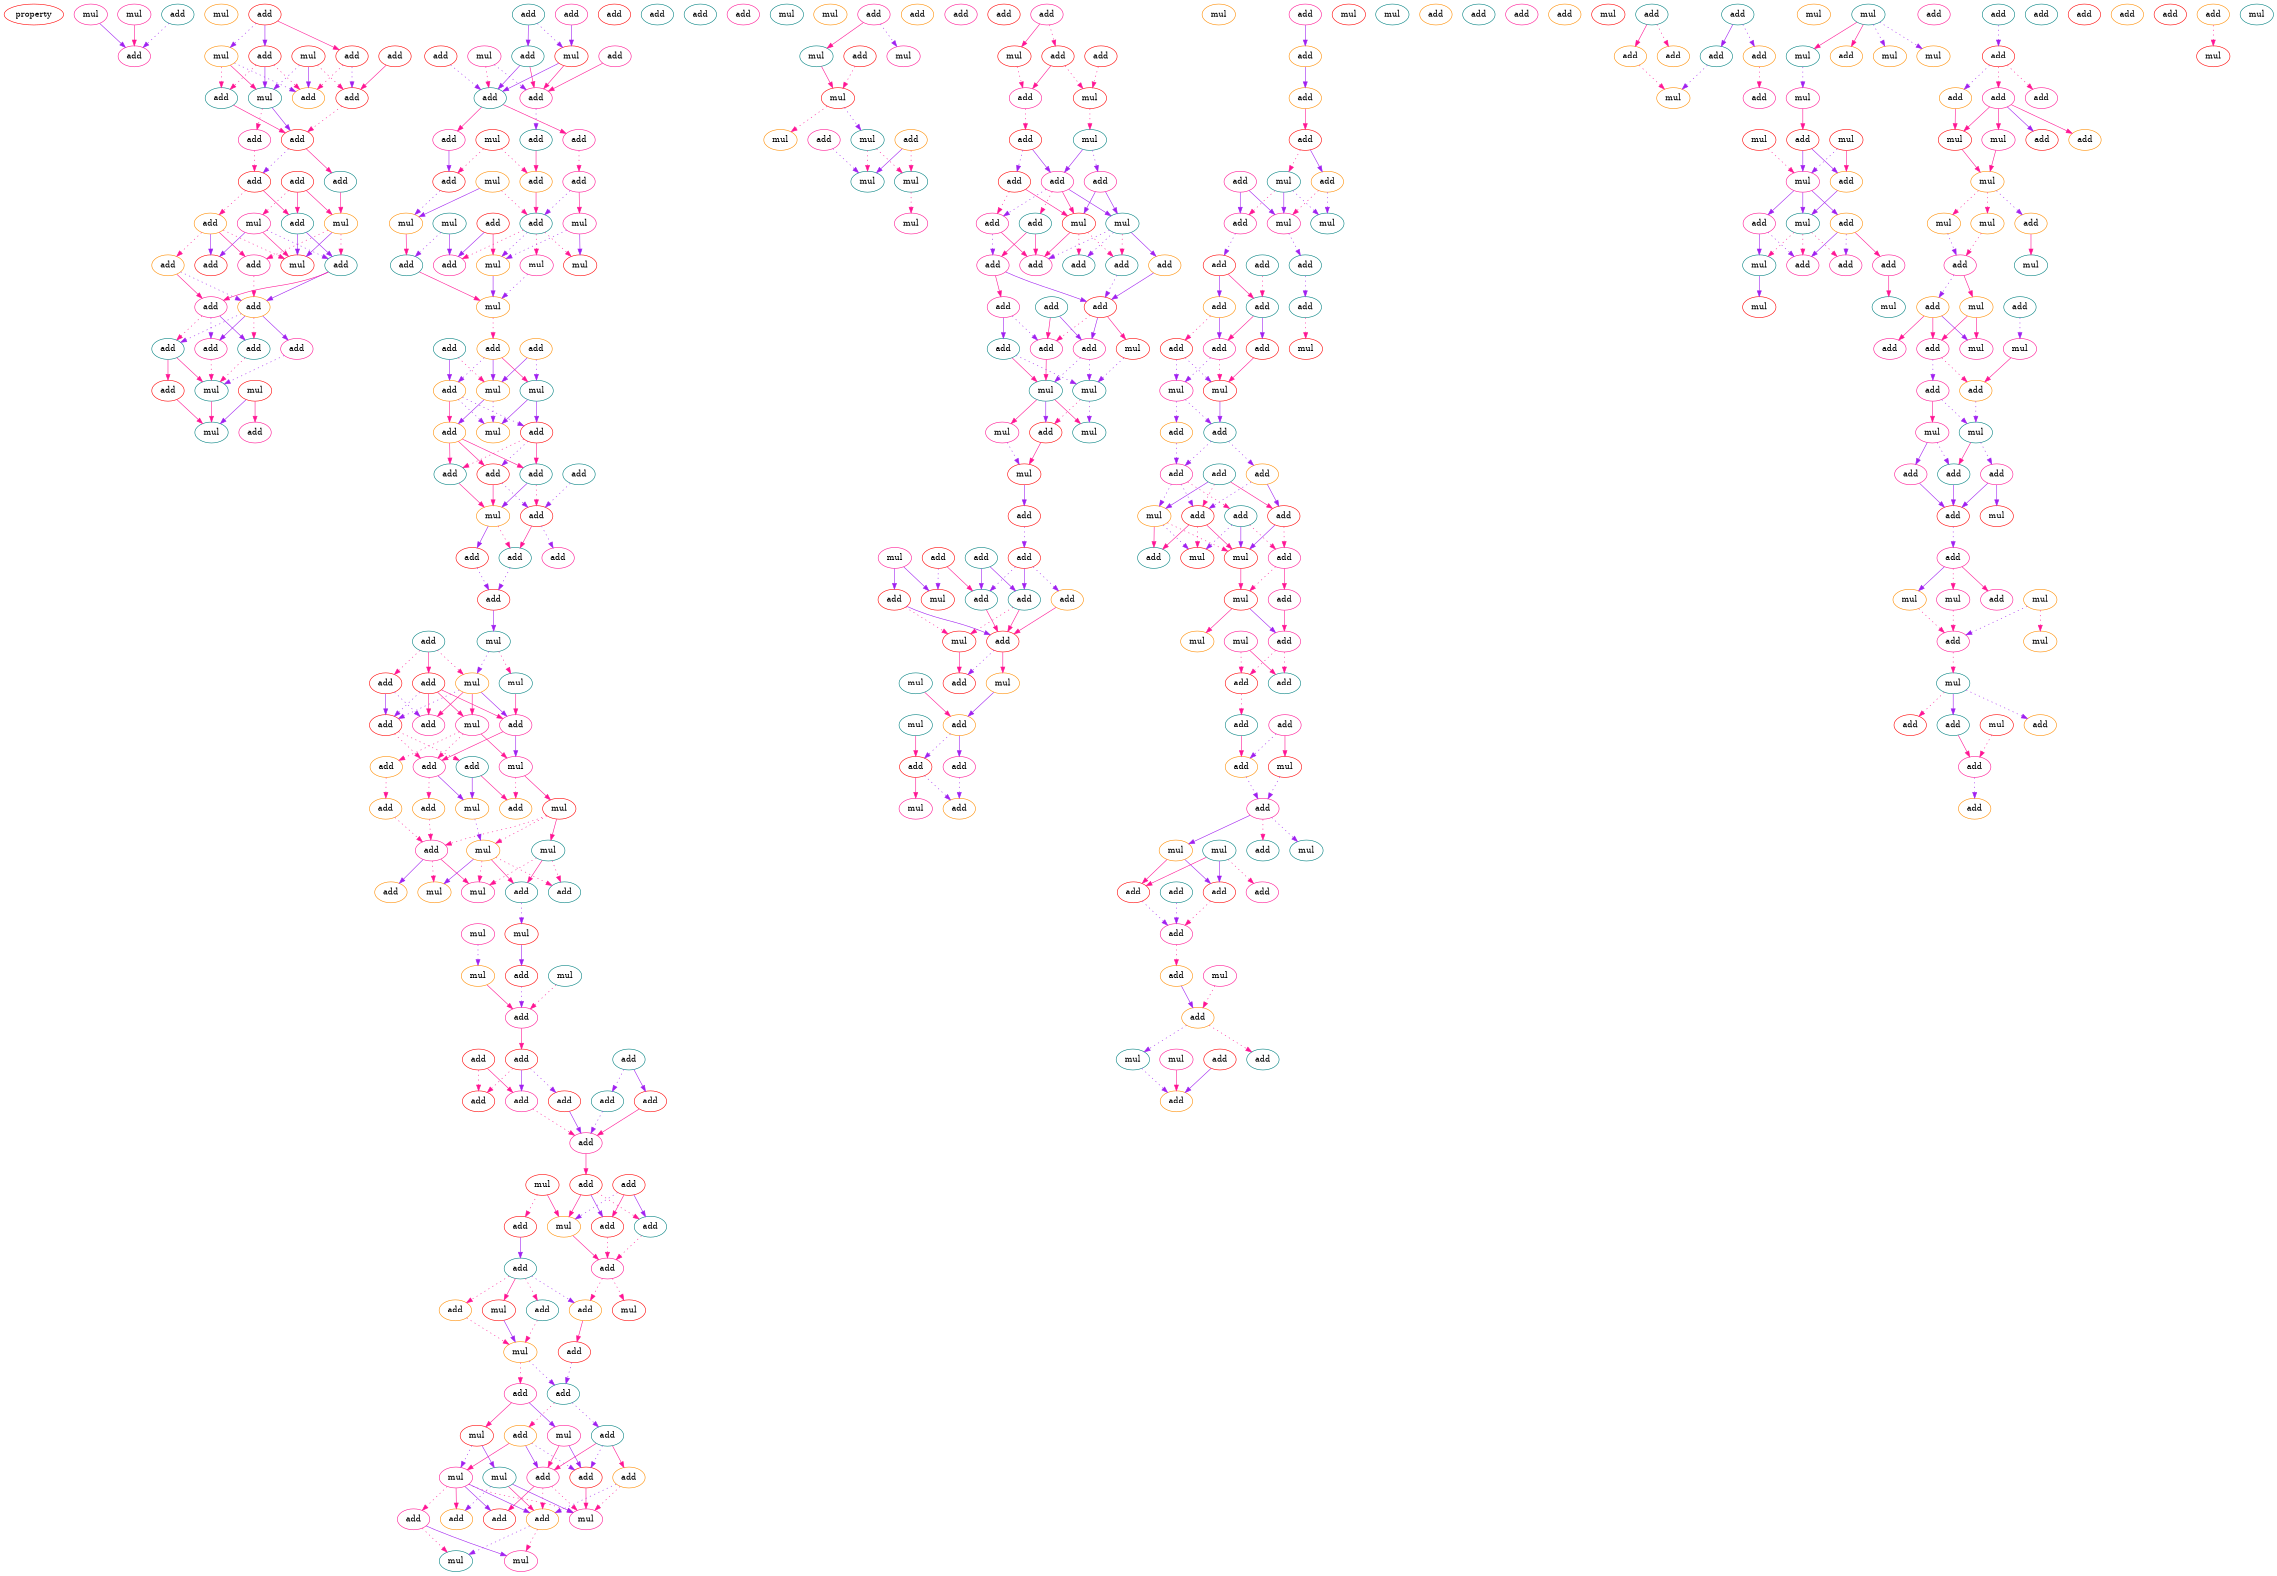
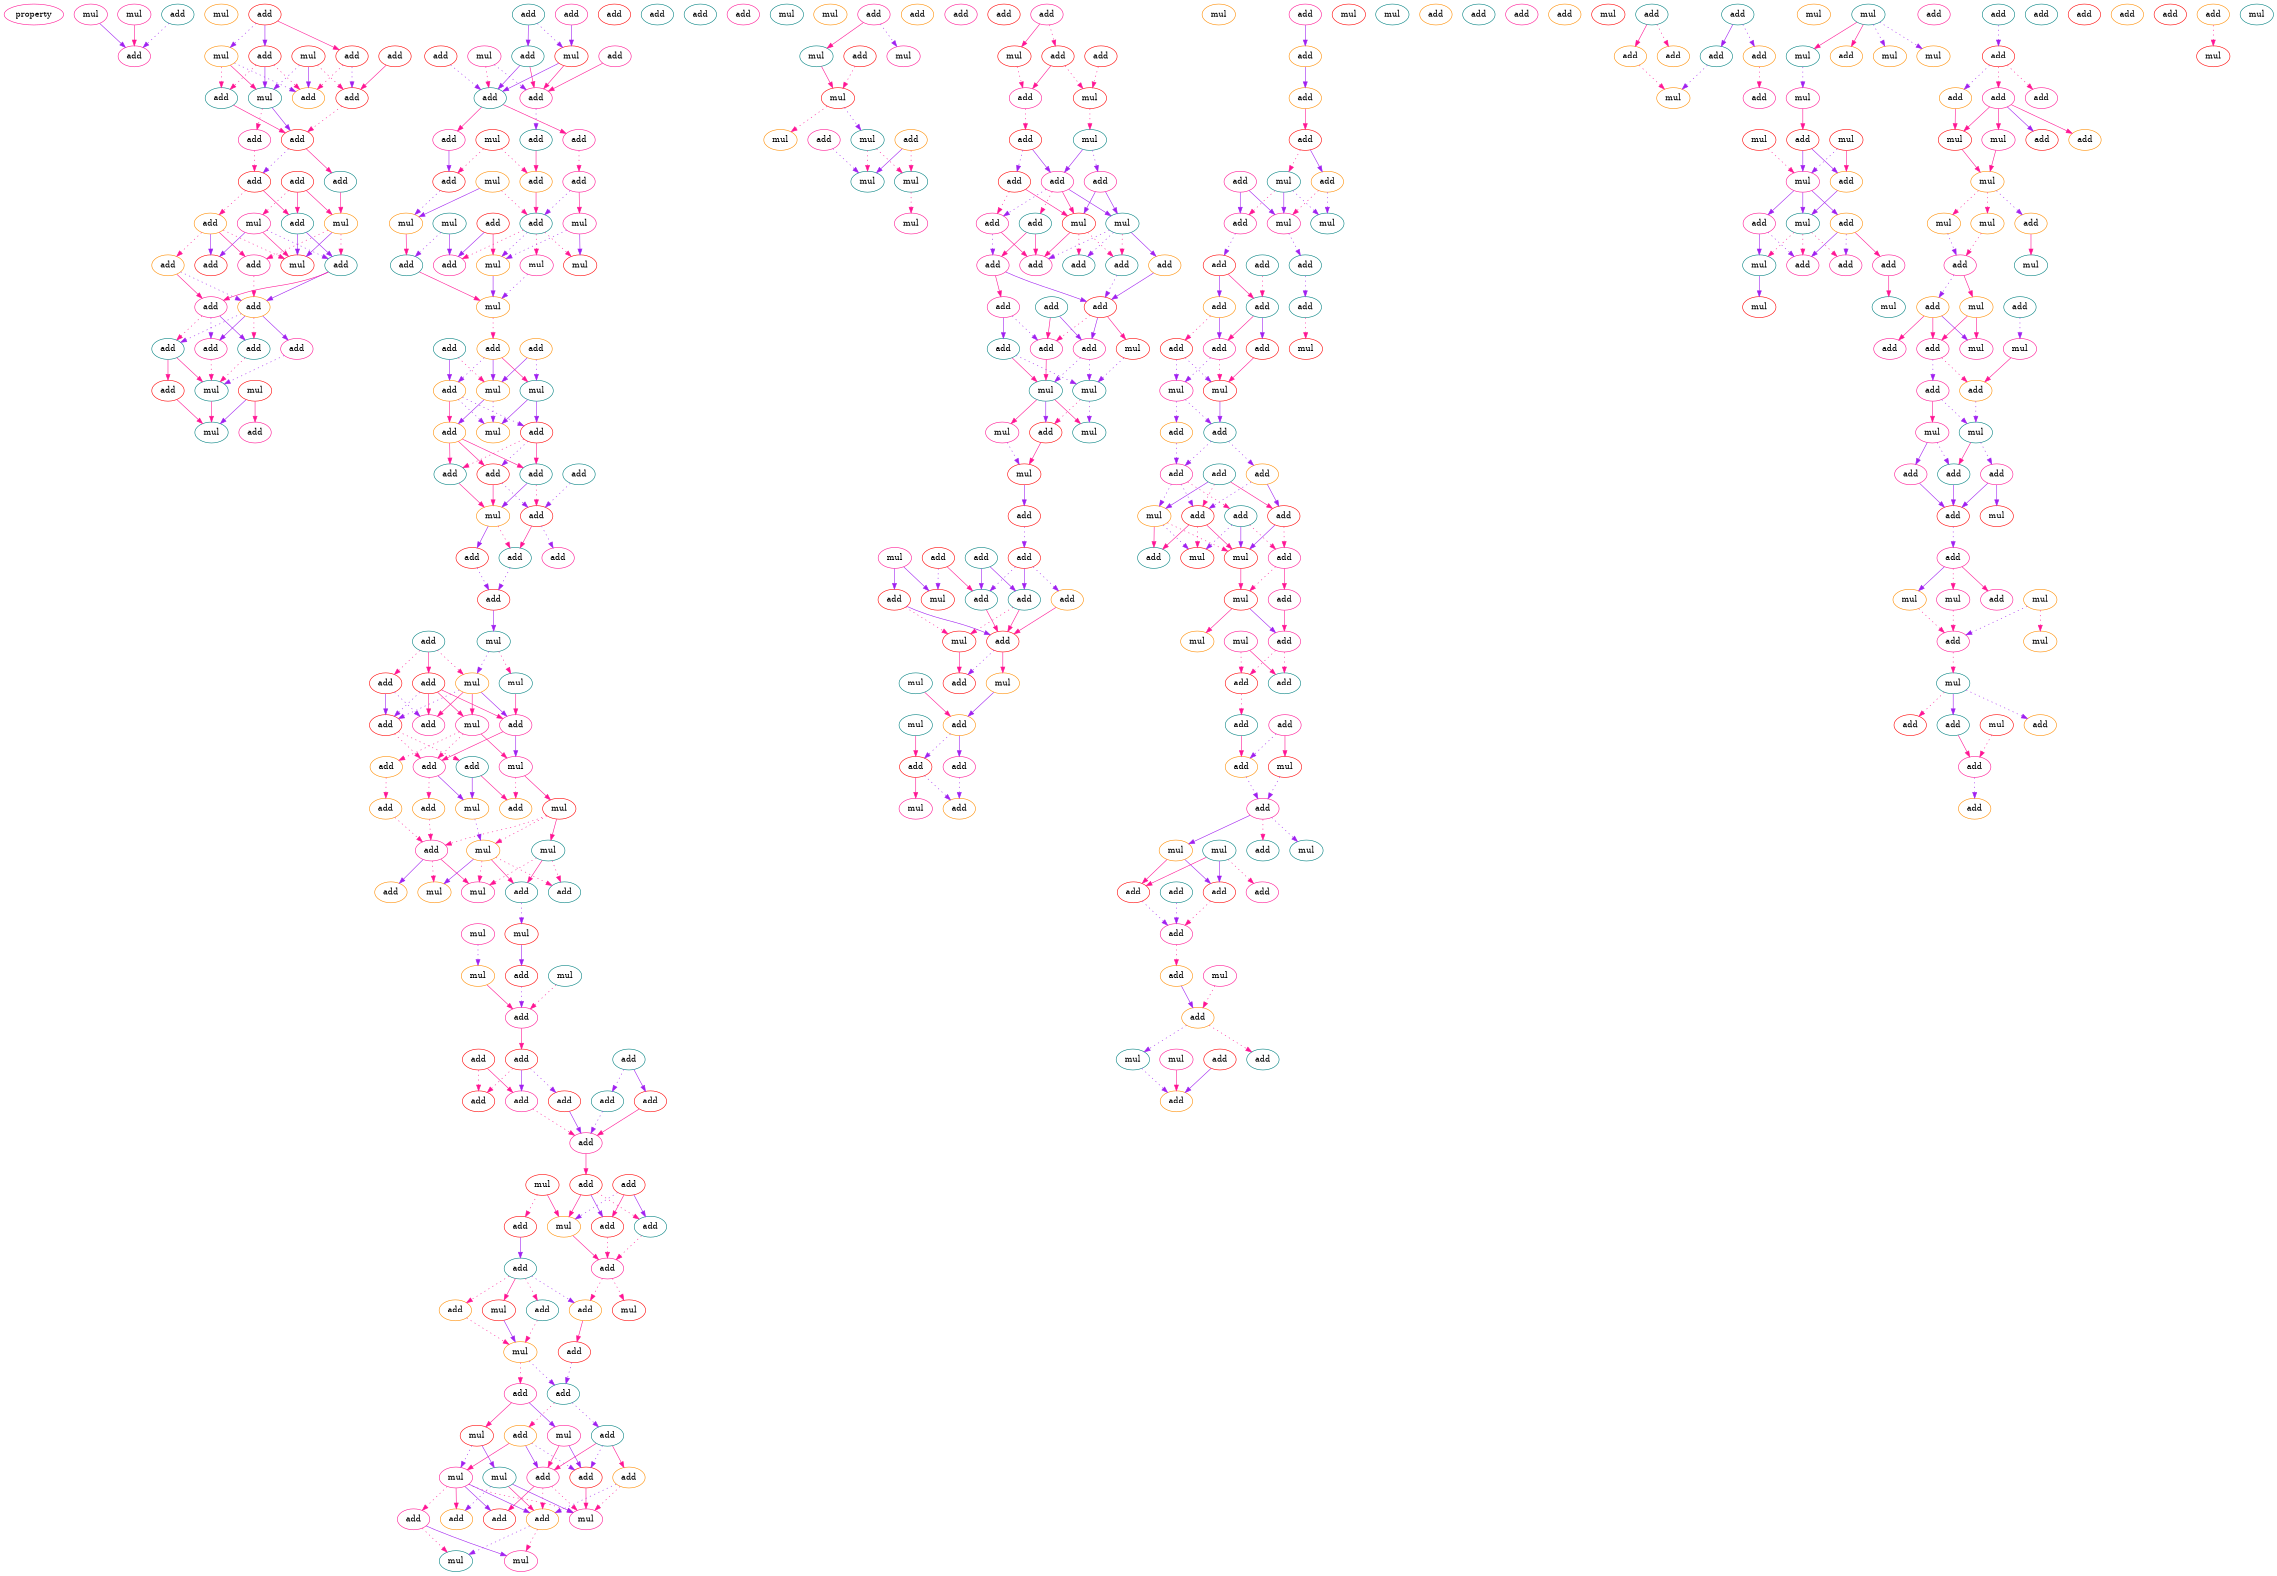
(34, 15) -> (34, 15)
